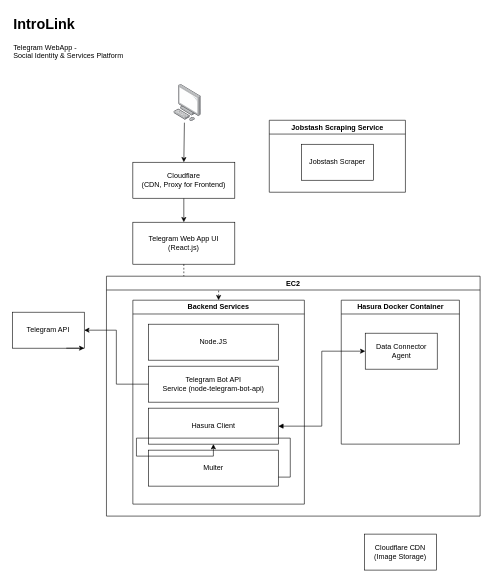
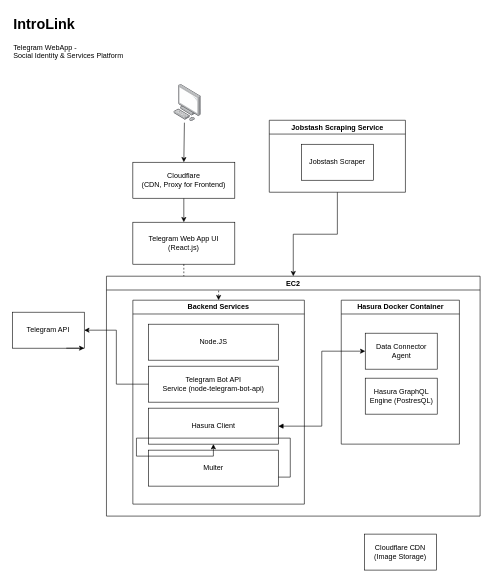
none -> (338, 215)
none -> (401, 396)
